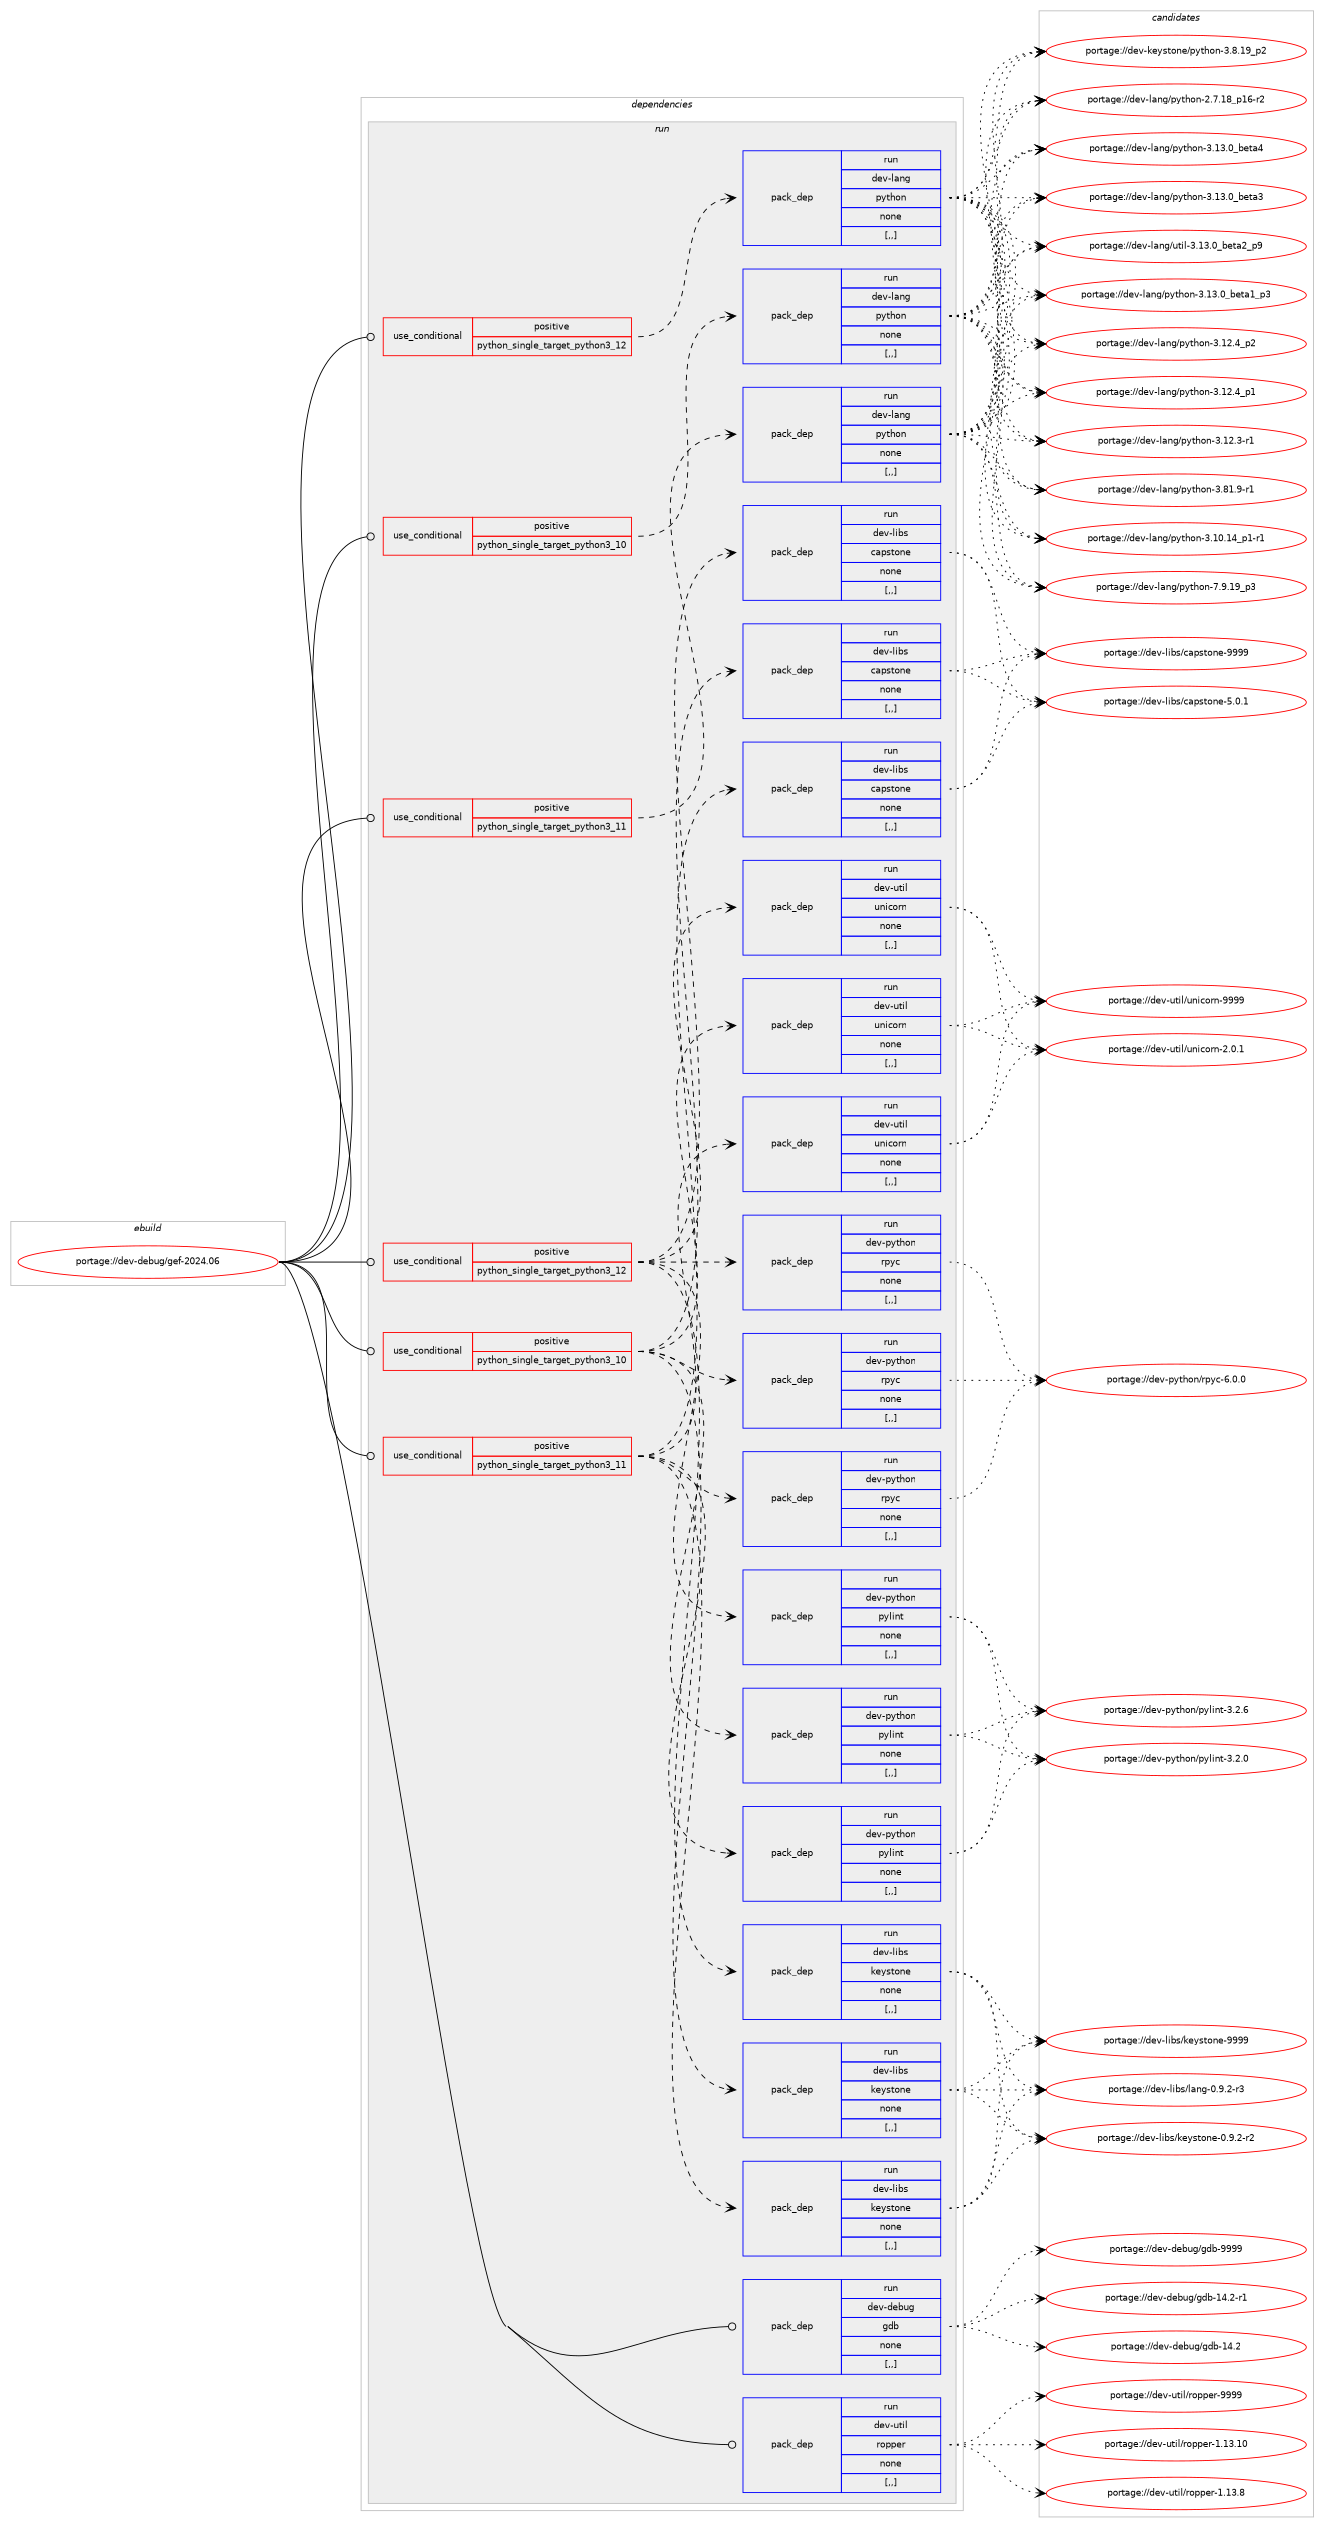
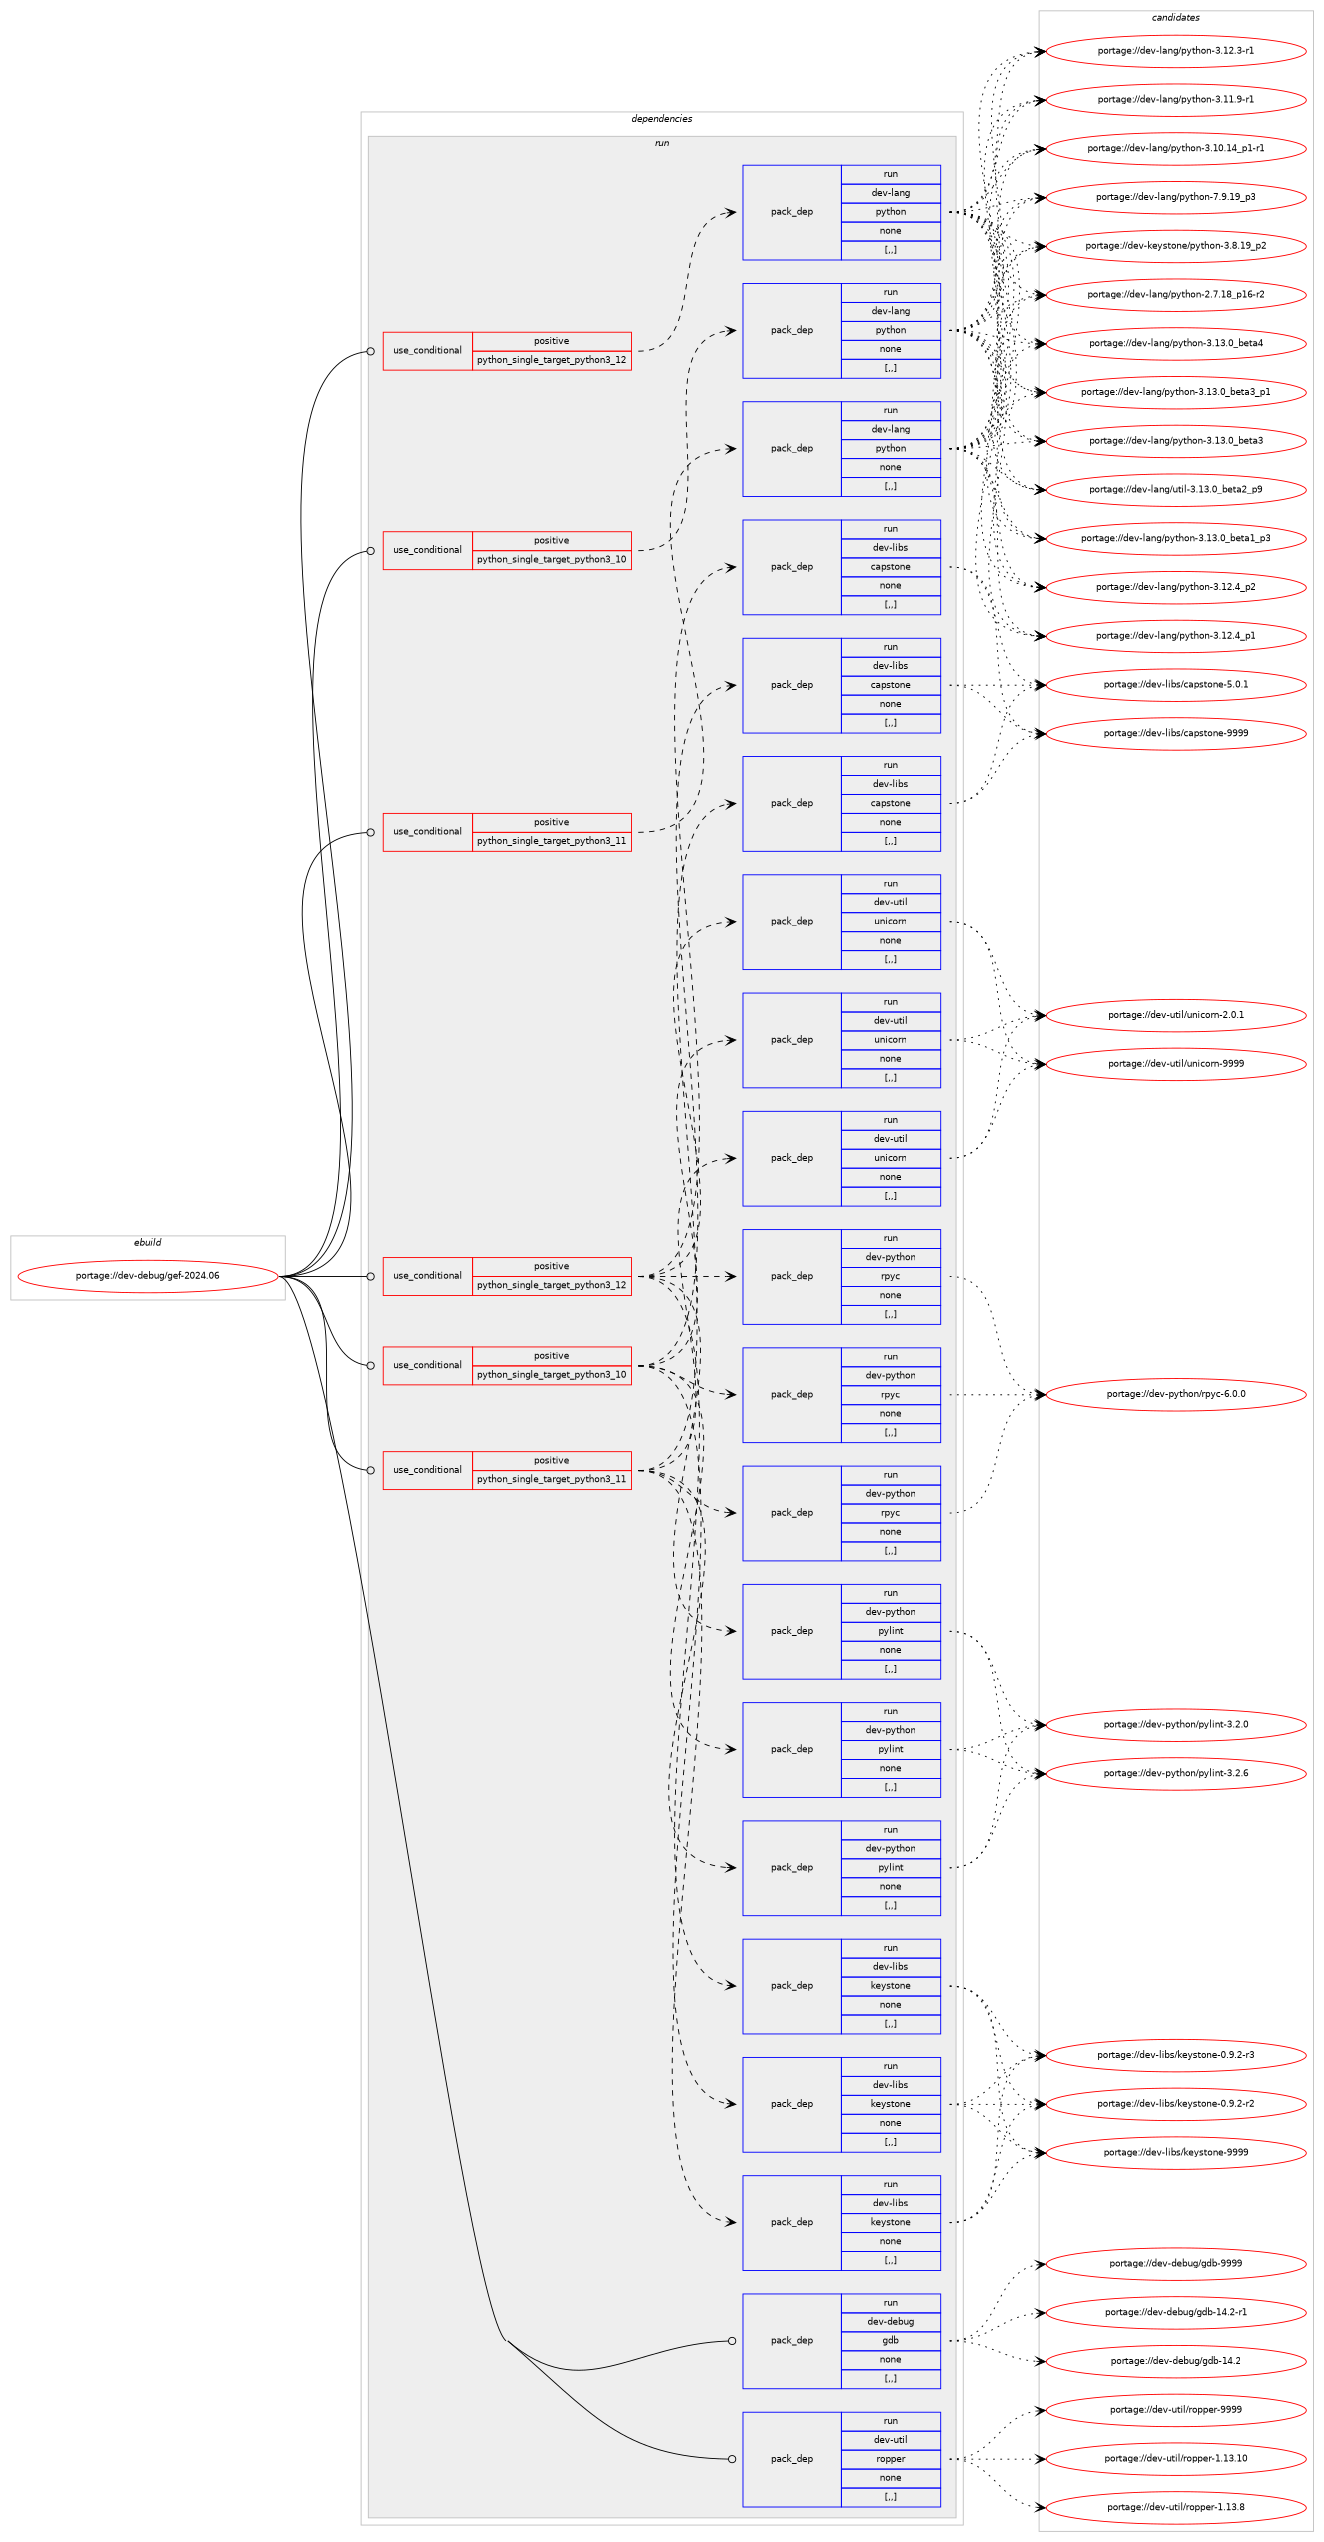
none -> (1176, 393)
(1176, 490) -> (1176, 100)
(1176, 2090) -> (1176, 2056)
